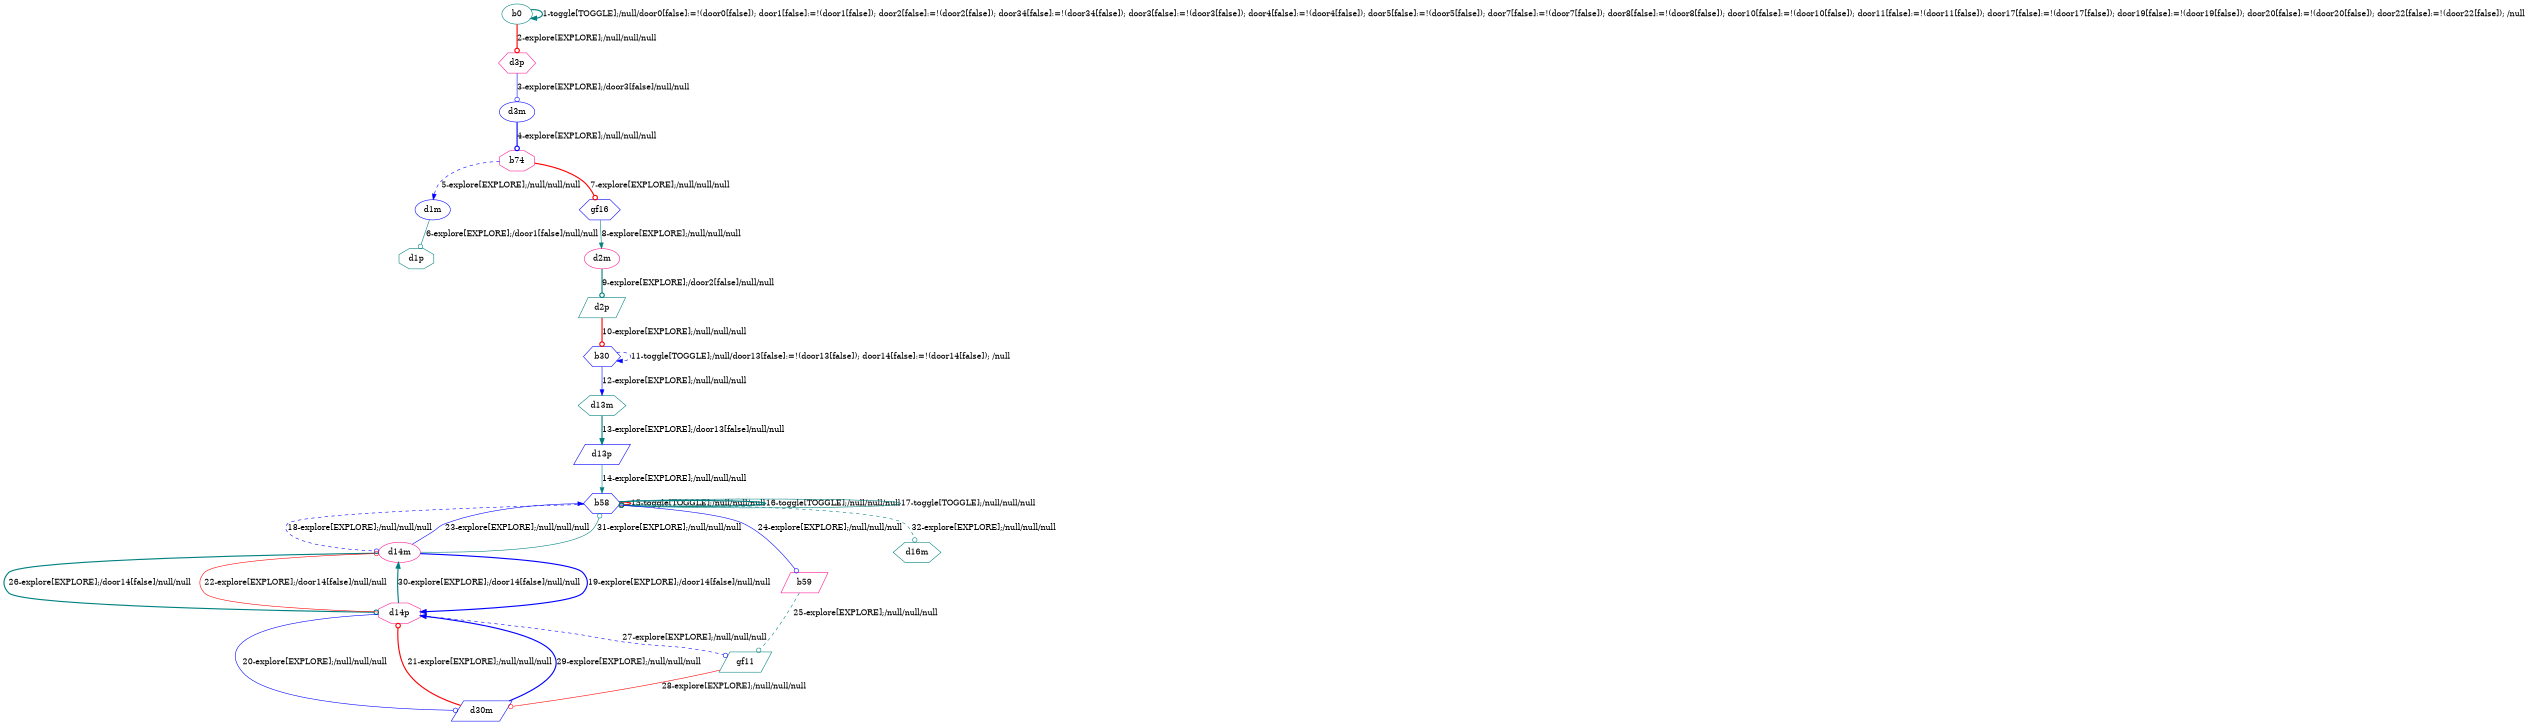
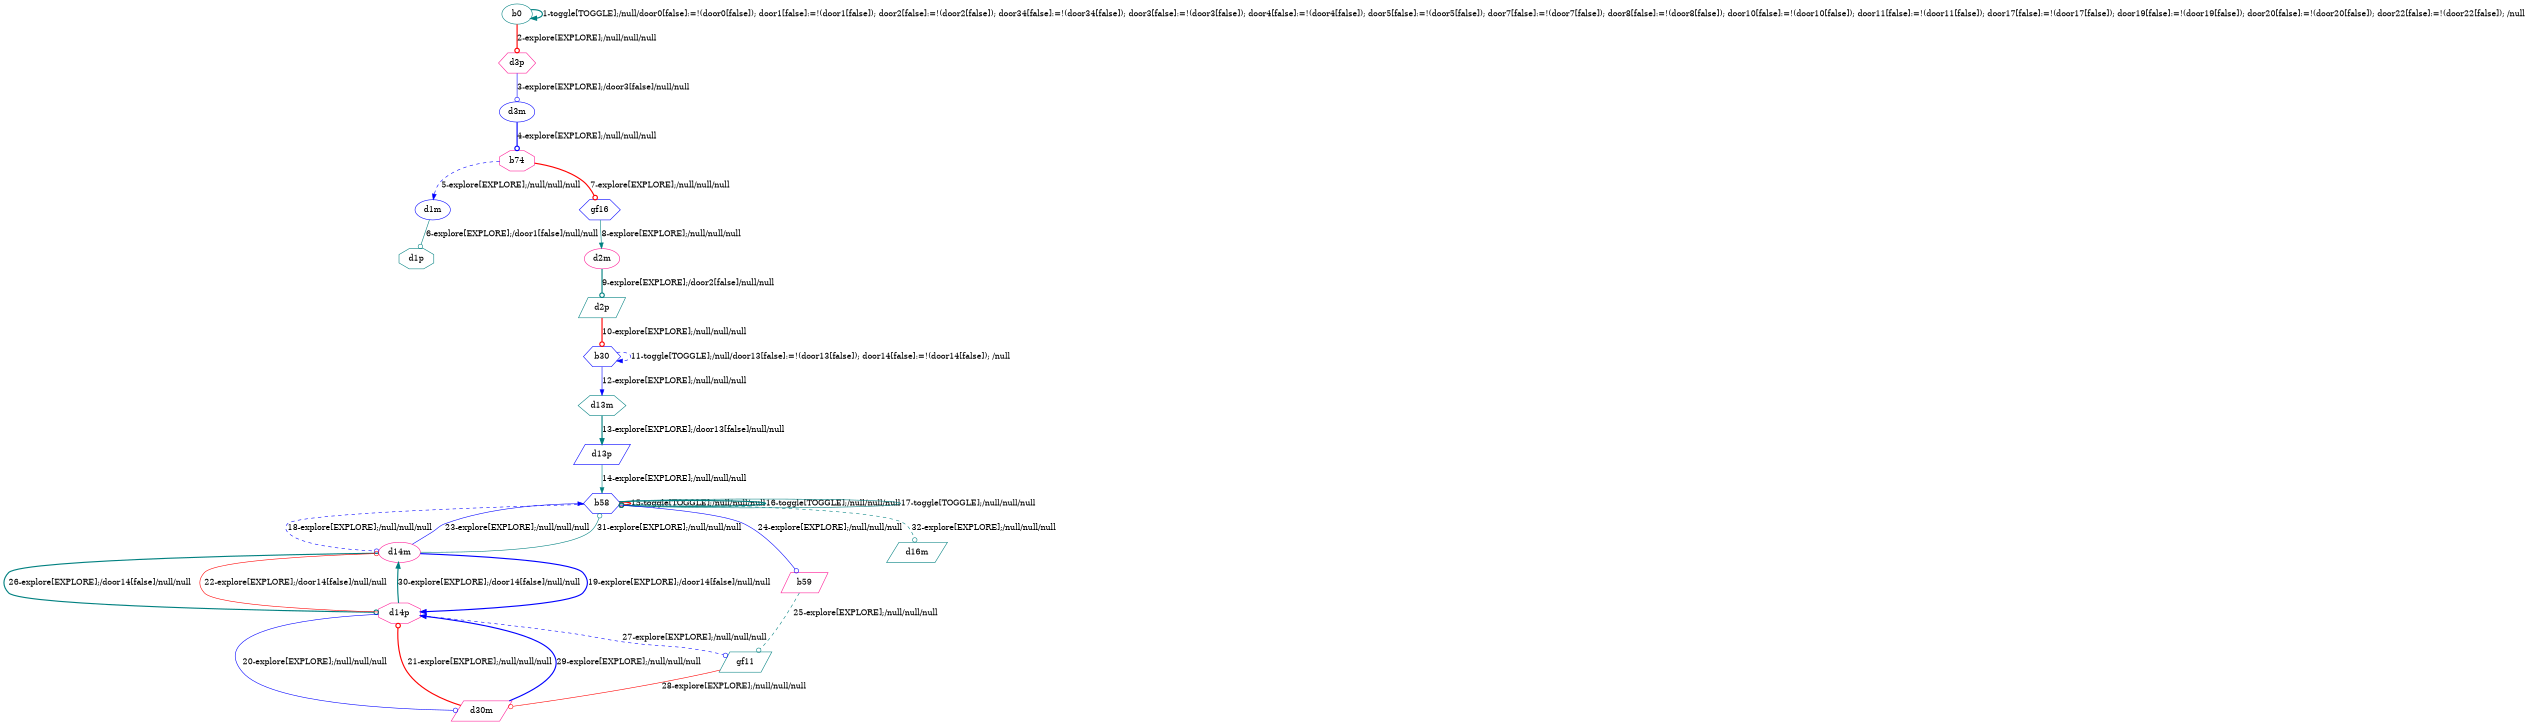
(917, 552) -> (917, 552)
(482, 711) -> (482, 711)
